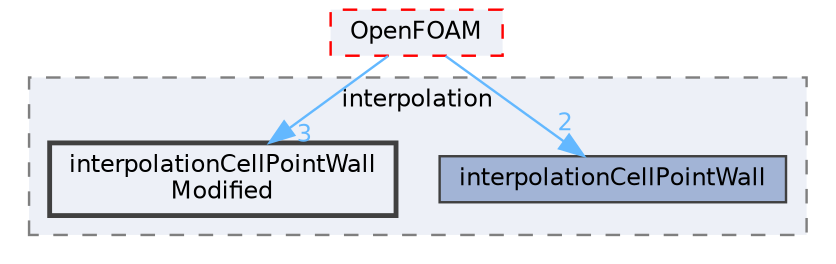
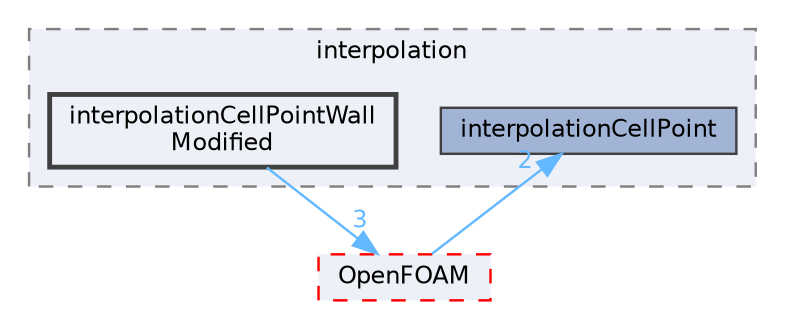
(336, 94) -> (312, 203)
(613, 179) -> (589, 131)
